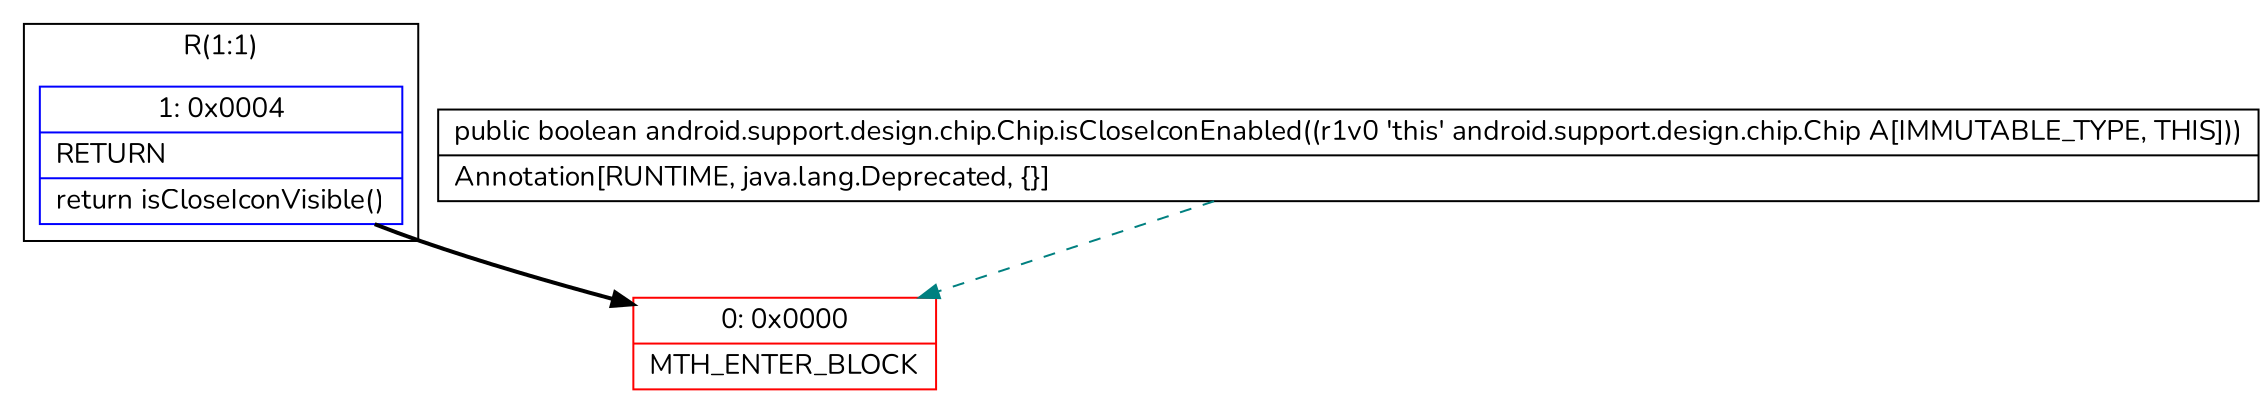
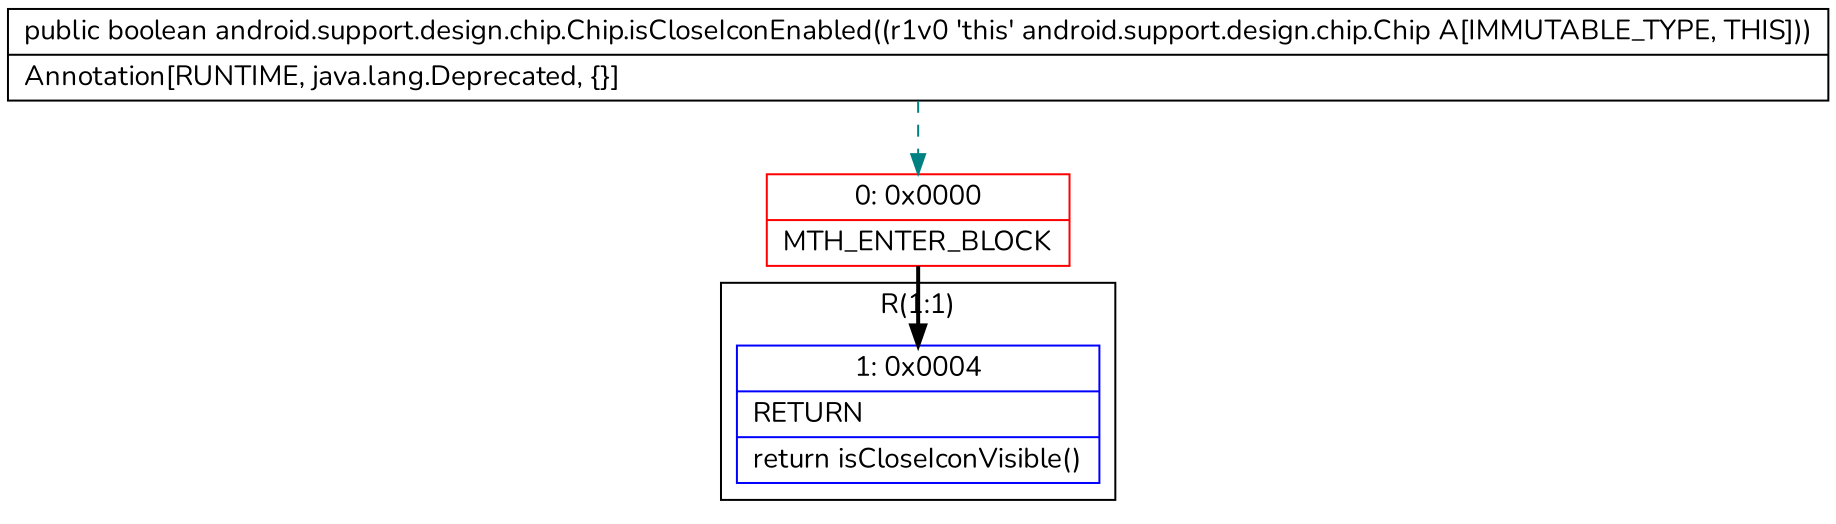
(493, 265) -> (918, 296)
